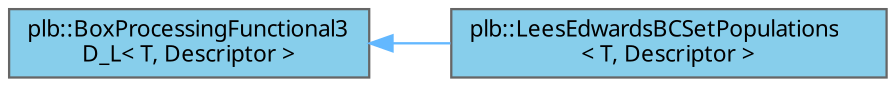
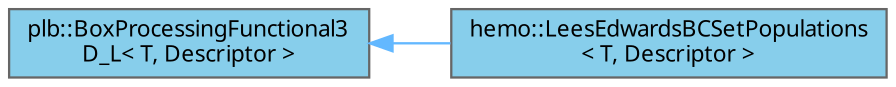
(669, 43) -> (669, 43)
